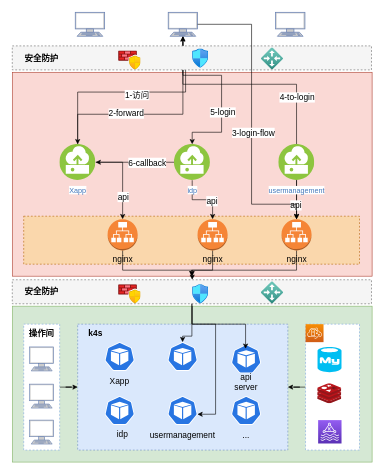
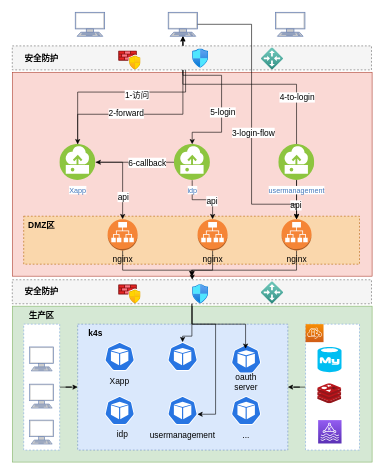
none -> (42, 225)
none -> (42, 315)
(42, 333) -> none
(246, 383) -> (246, 383)
